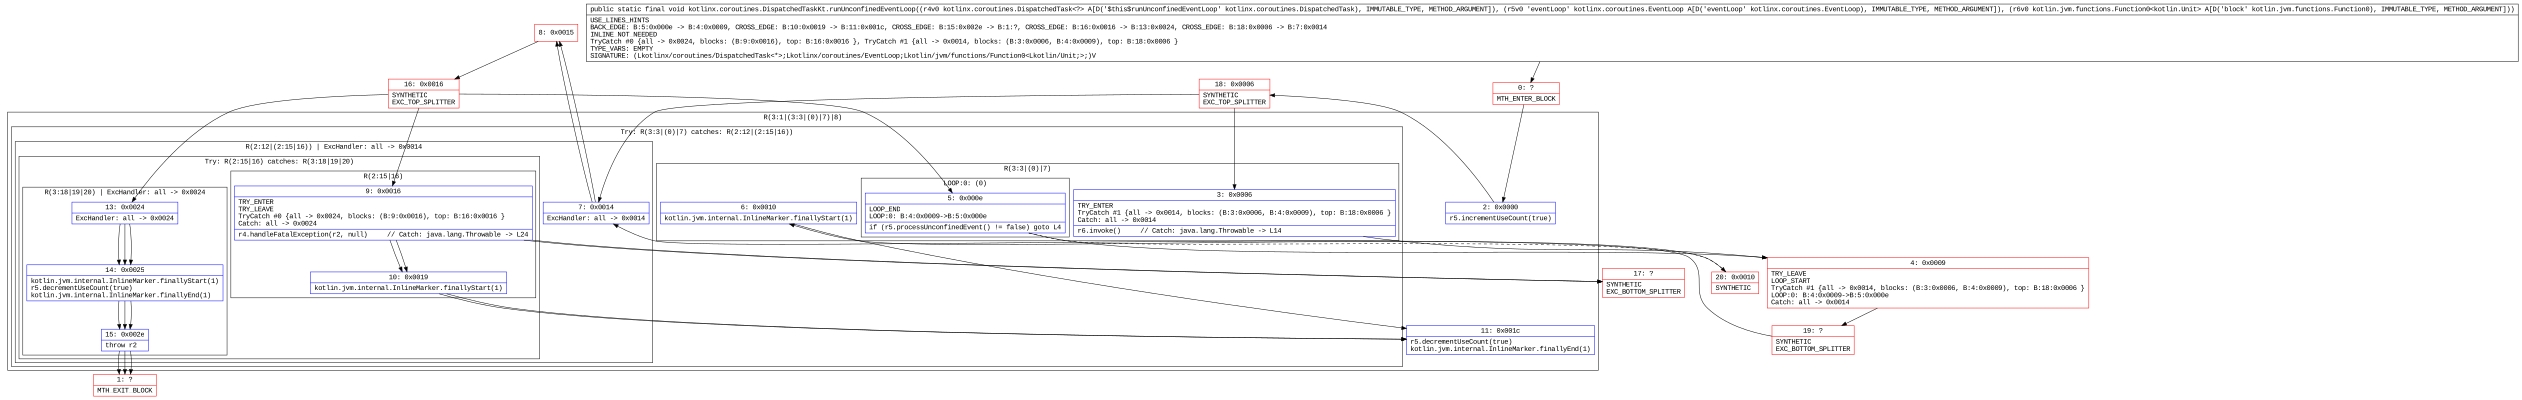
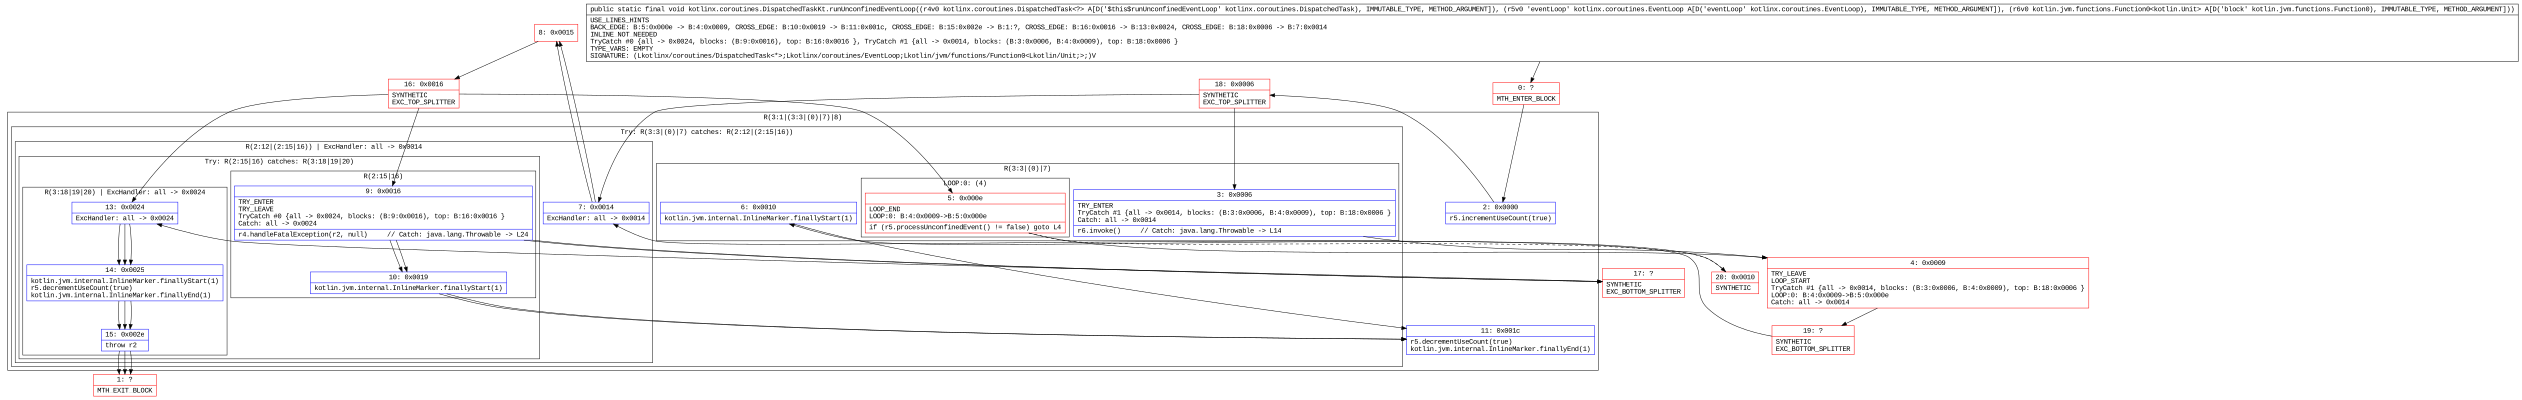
(965, 184) -> (965, 184)
(965, 213) -> (965, 213)
none -> (809, 262)
